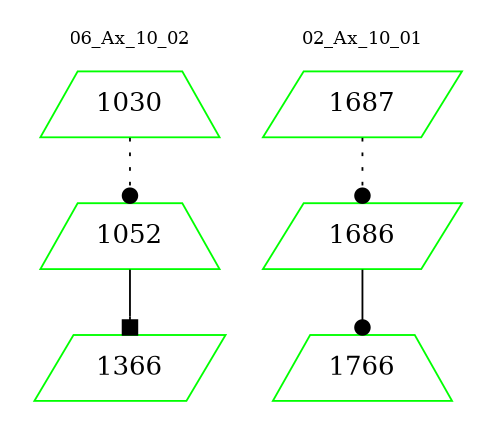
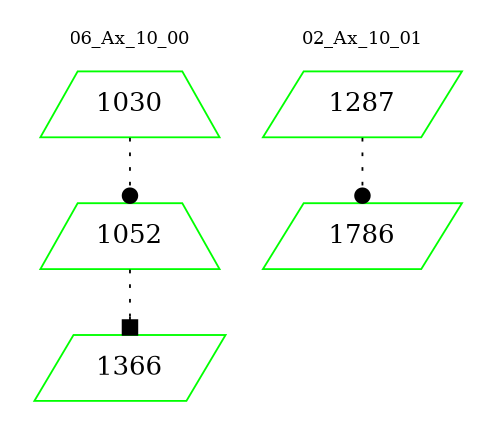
(130, 39) -> (130, 39)
(362, 104) -> (362, 104)
(362, 236) -> (362, 236)
(130, 293) -> (130, 293)
(362, 368) -> none
